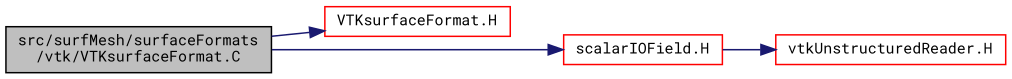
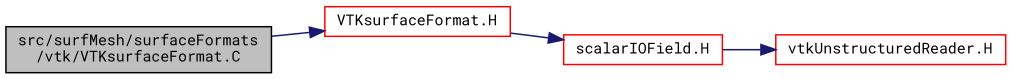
(410, 50) -> (530, 36)
